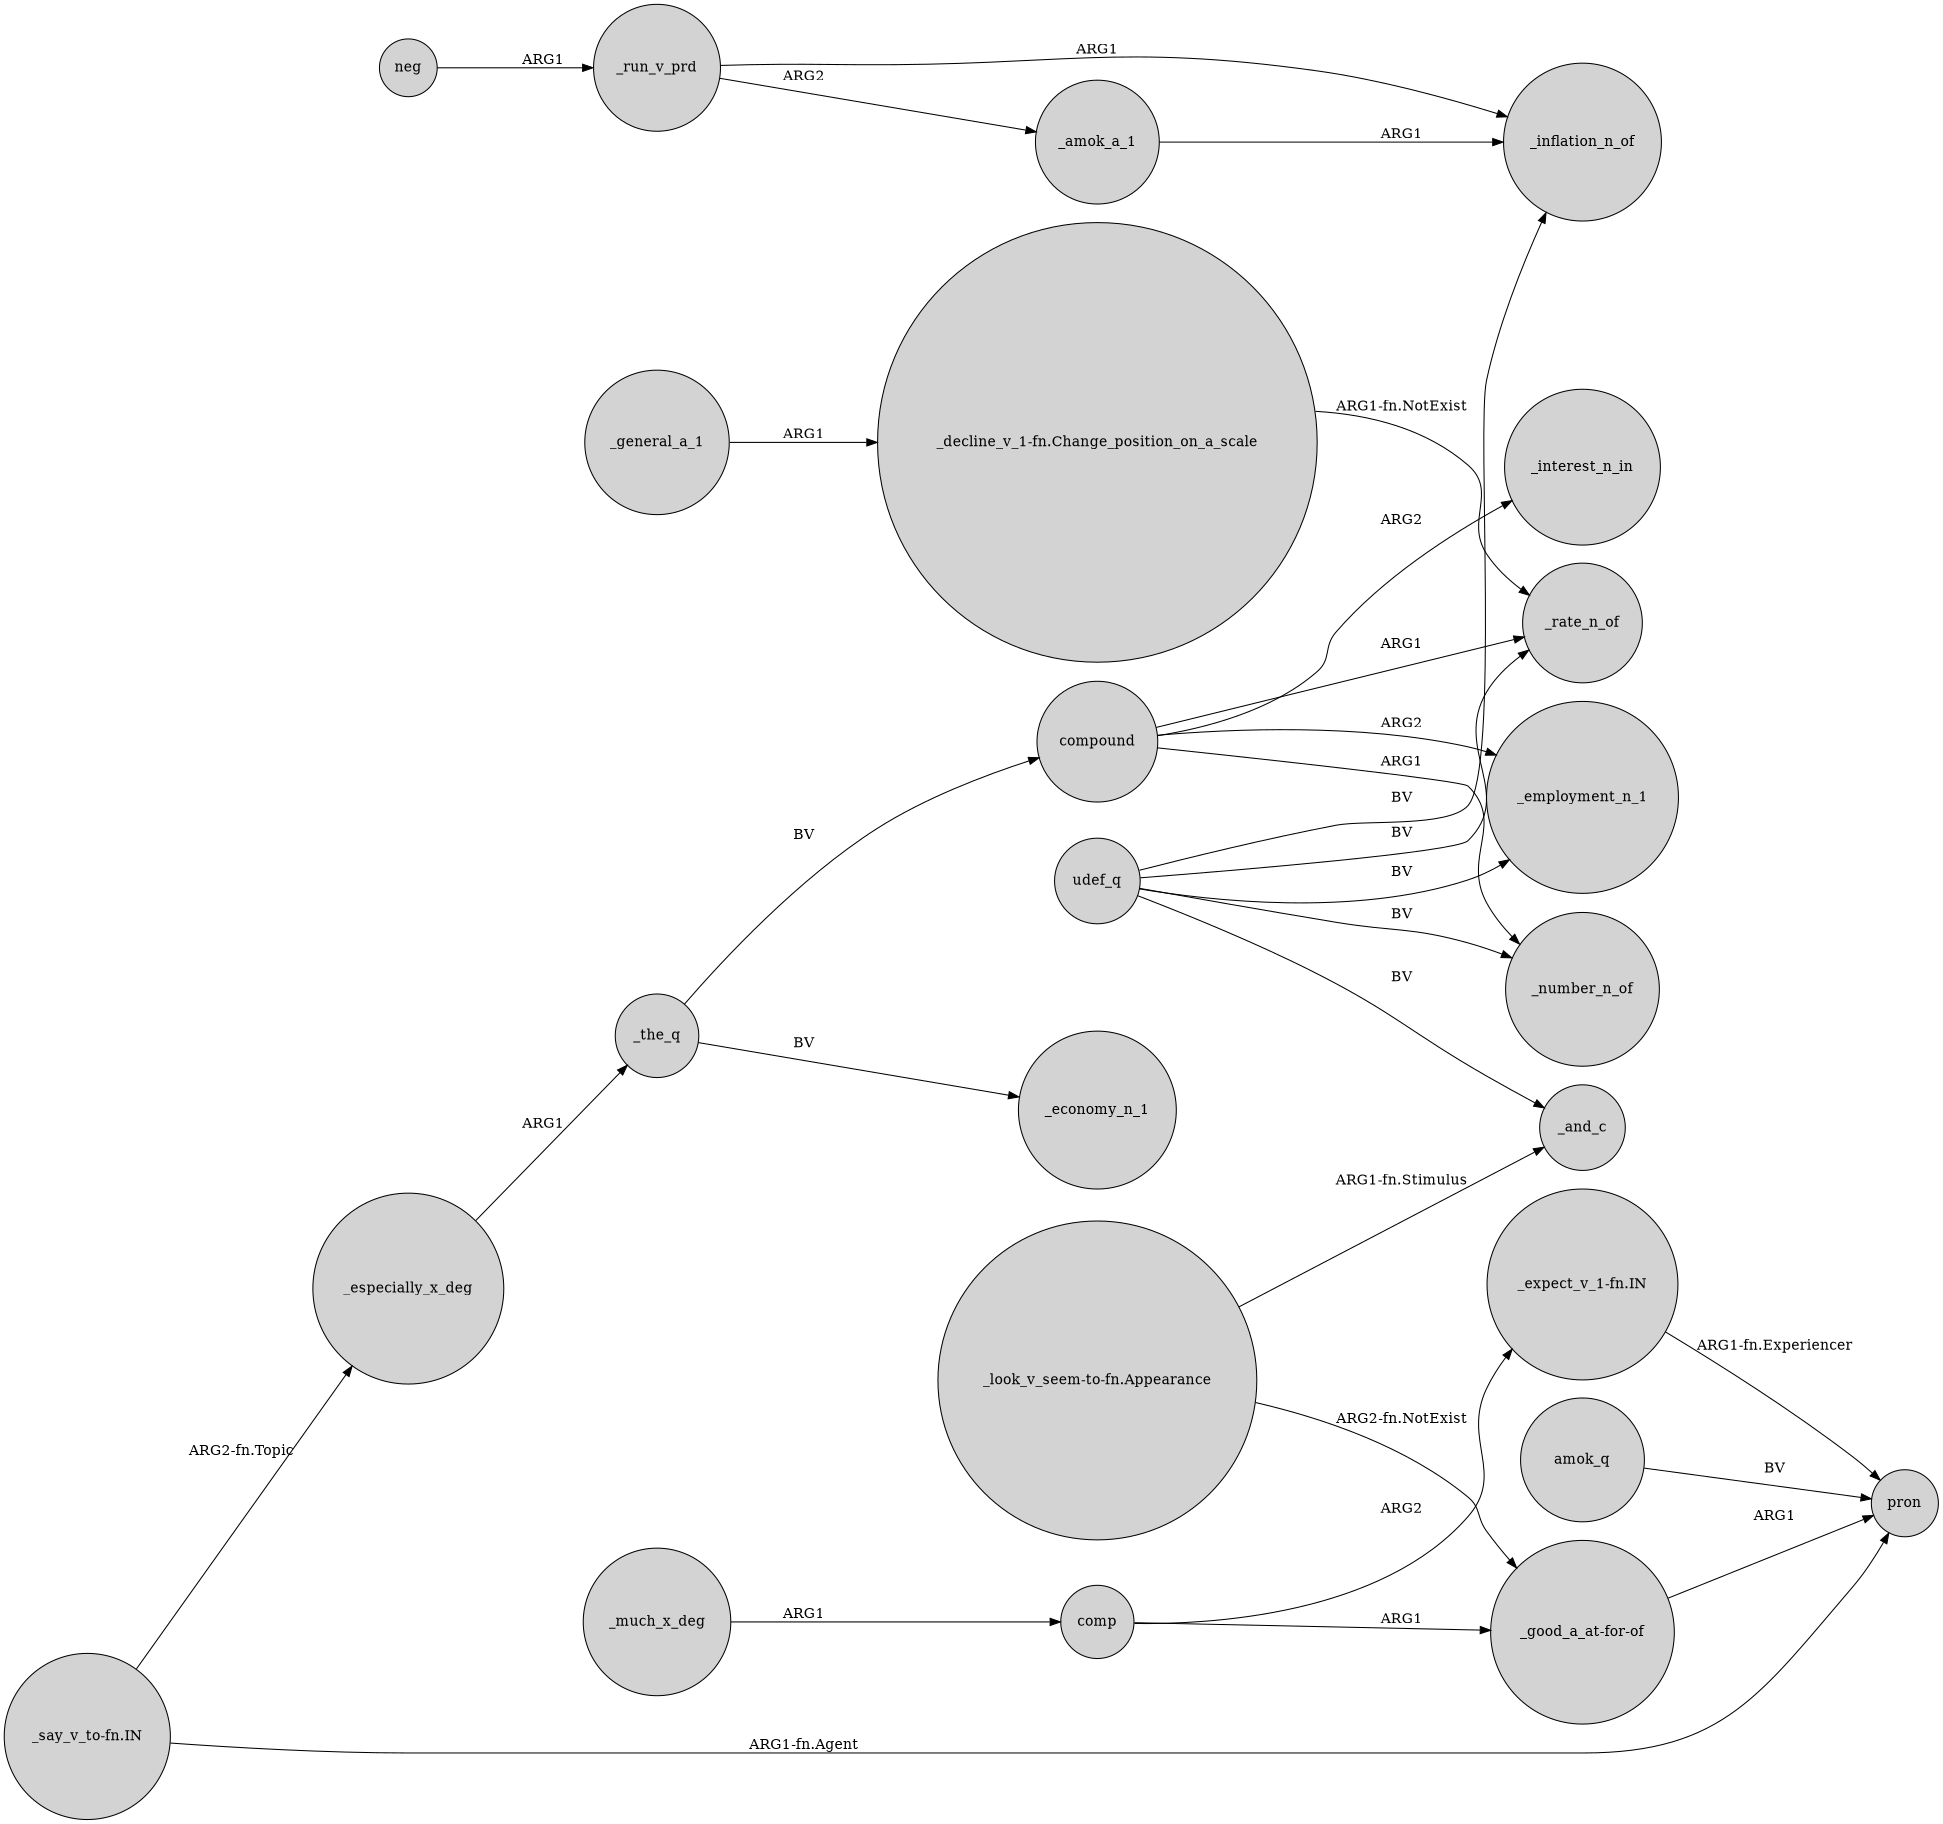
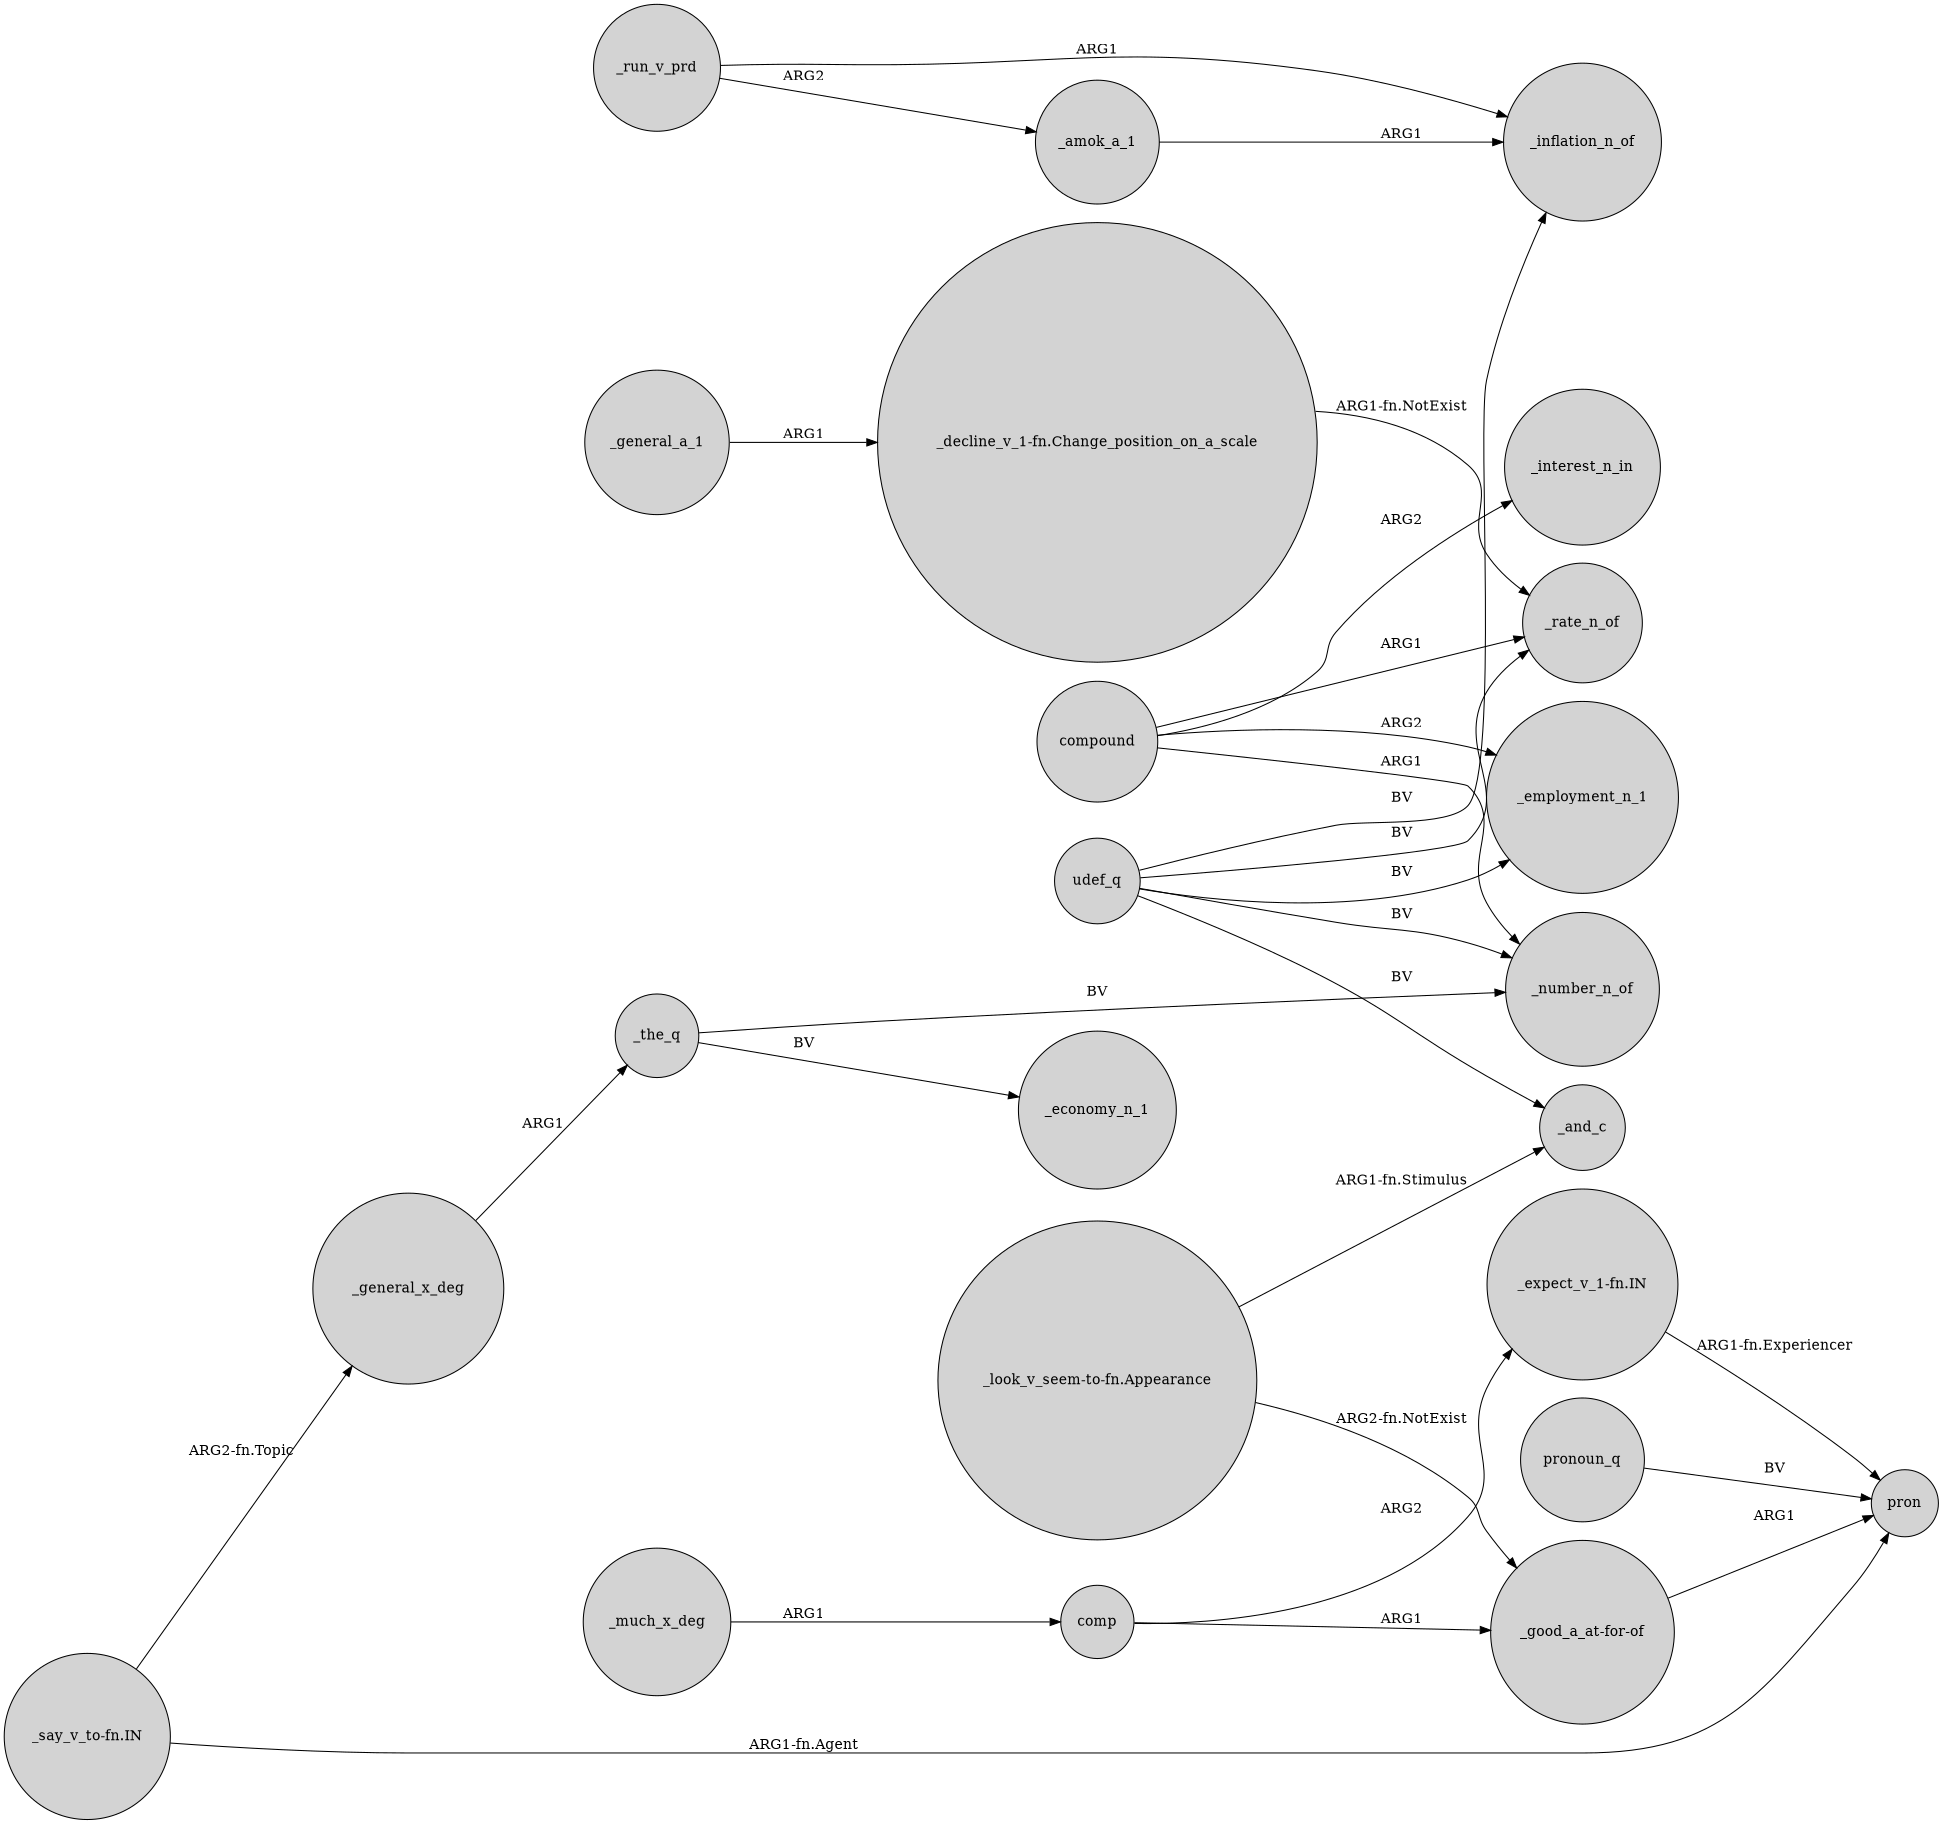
(408, 68) -> none
(838, 856) -> (1097, 1010)
(408, 1289) -> (408, 1289)
(1582, 1460) -> (1582, 1460)
